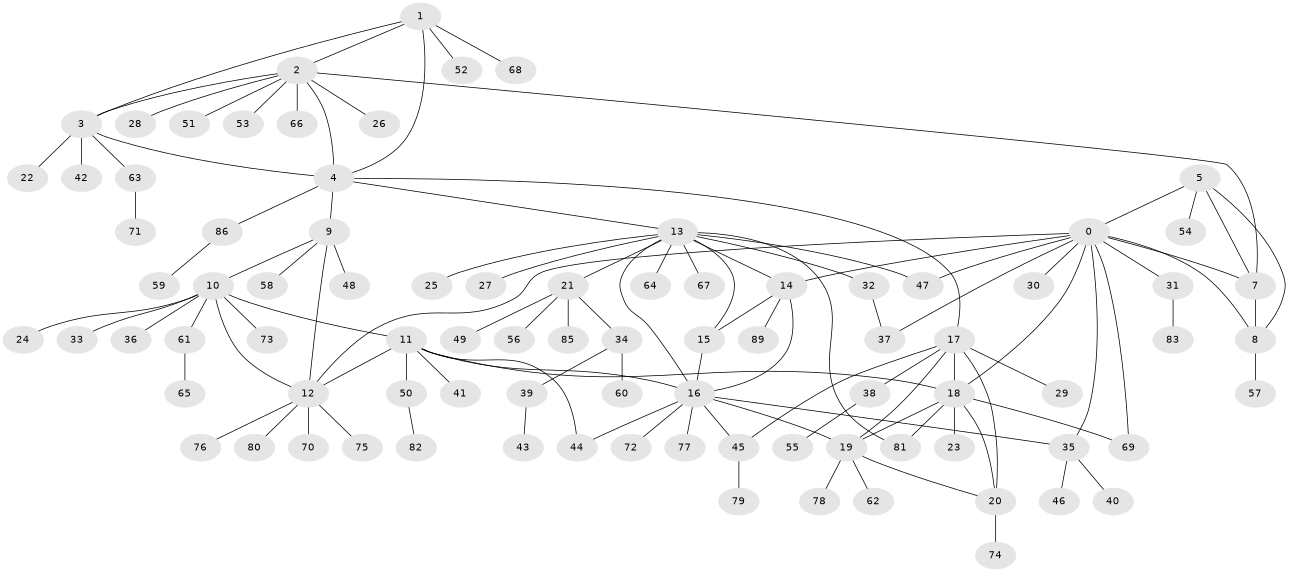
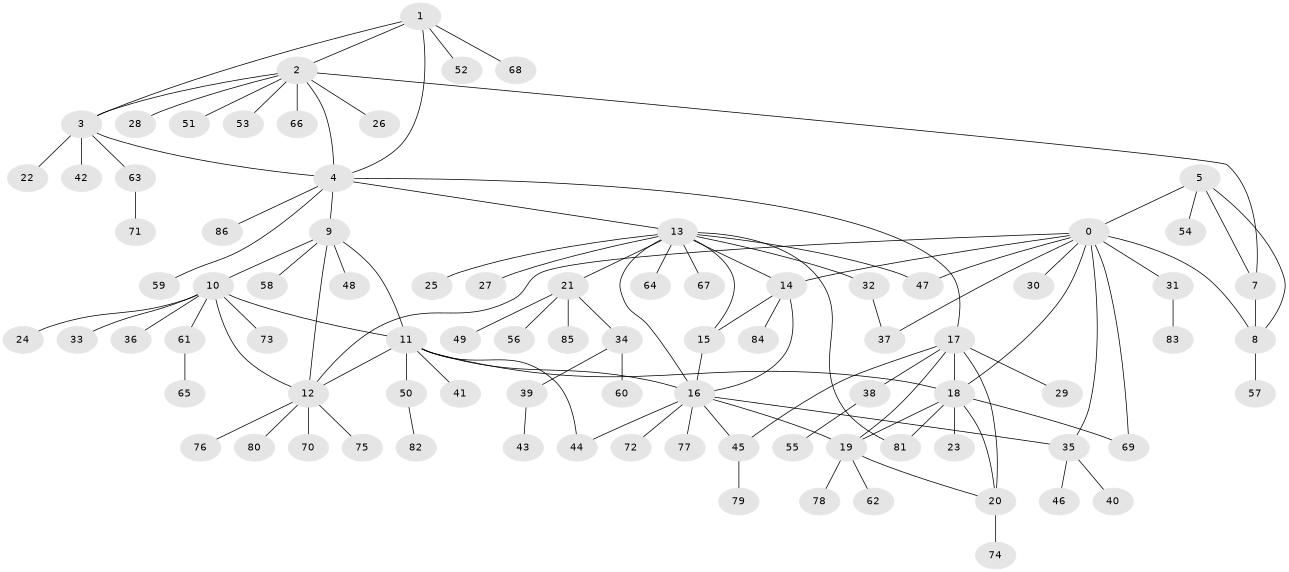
(191, 259) -> (254, 242)
(1194, 262) -> none
none -> (381, 279)
(758, 340) -> (758, 340)
